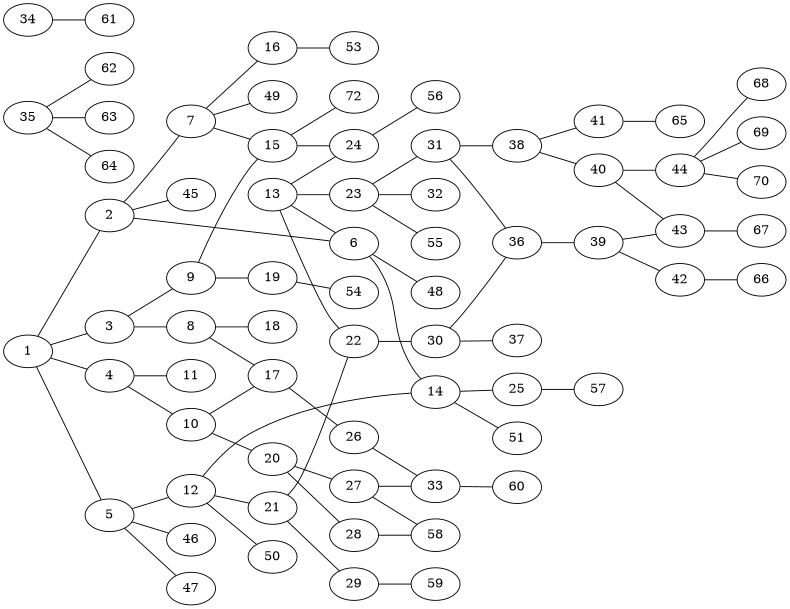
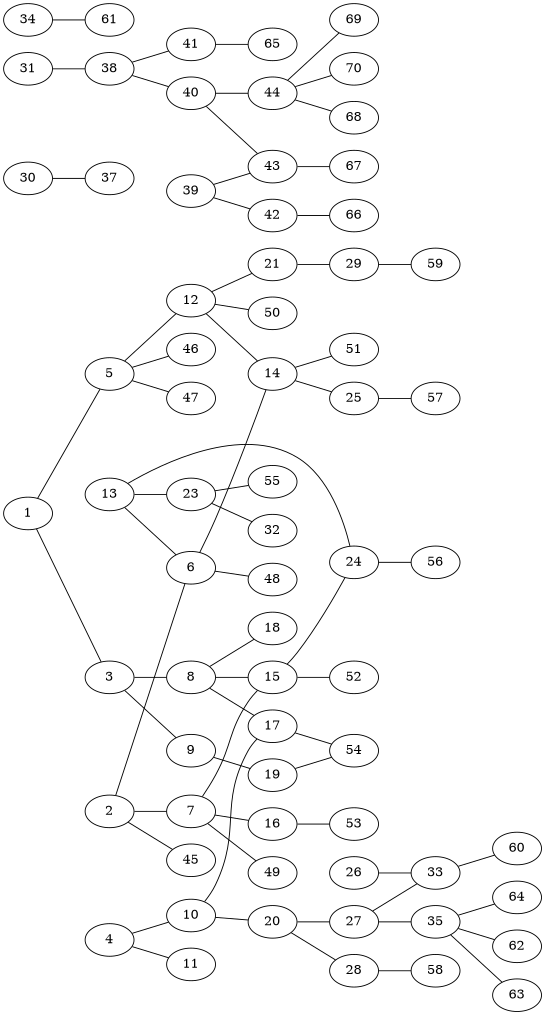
(354, 97) -> (354, 677)
(395, 170) -> none
(225, 208) -> (232, 677)
(517, 243) -> none
(69, 283) -> none
(354, 341) -> none
(69, 364) -> none
(310, 404) -> (313, 739)
(395, 511) -> (395, 922)
